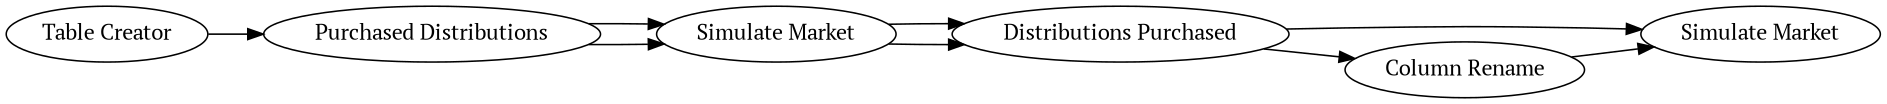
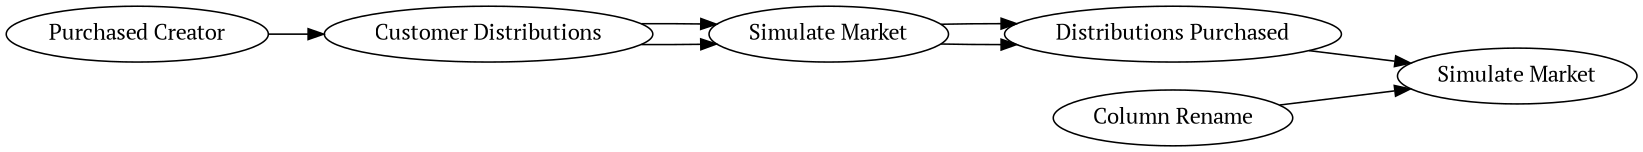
(107, 34) -> (137, 34)
(432, 34) -> (489, 34)
(1301, 53) -> none
